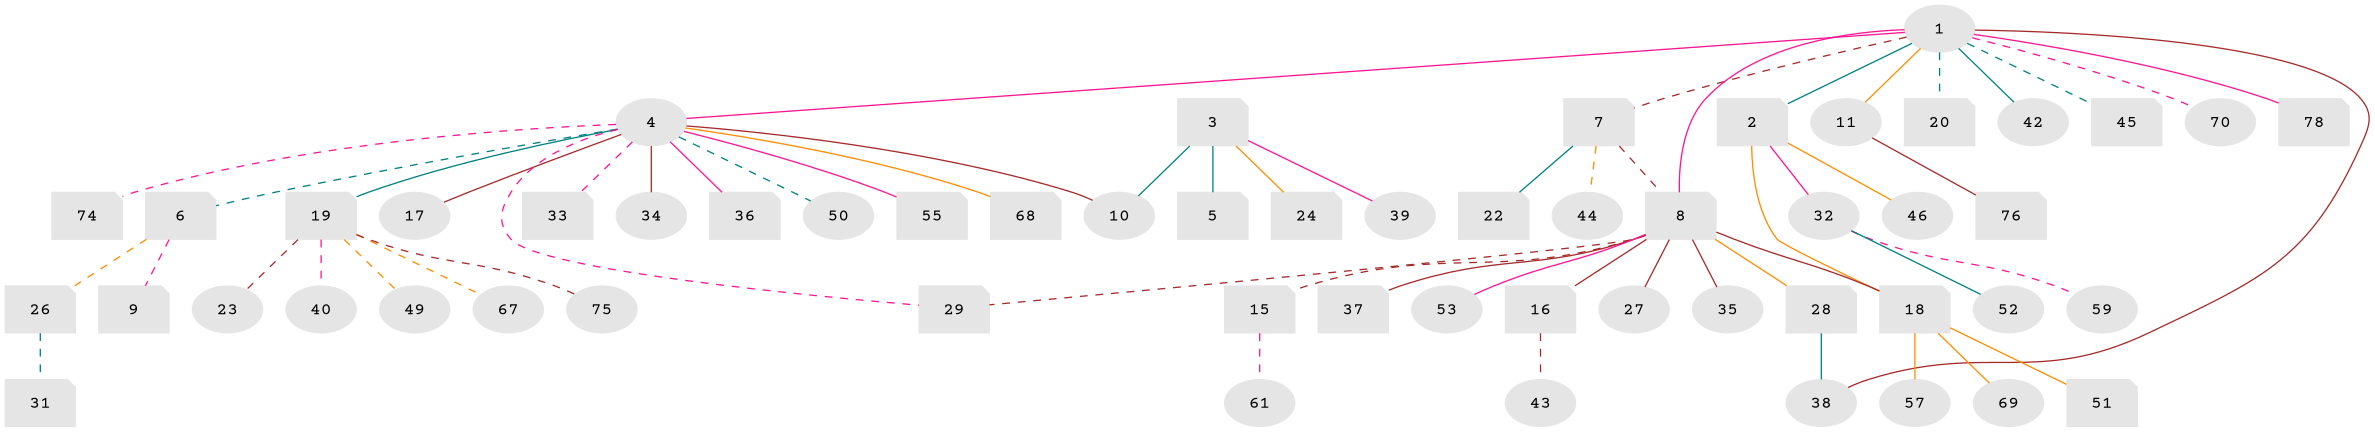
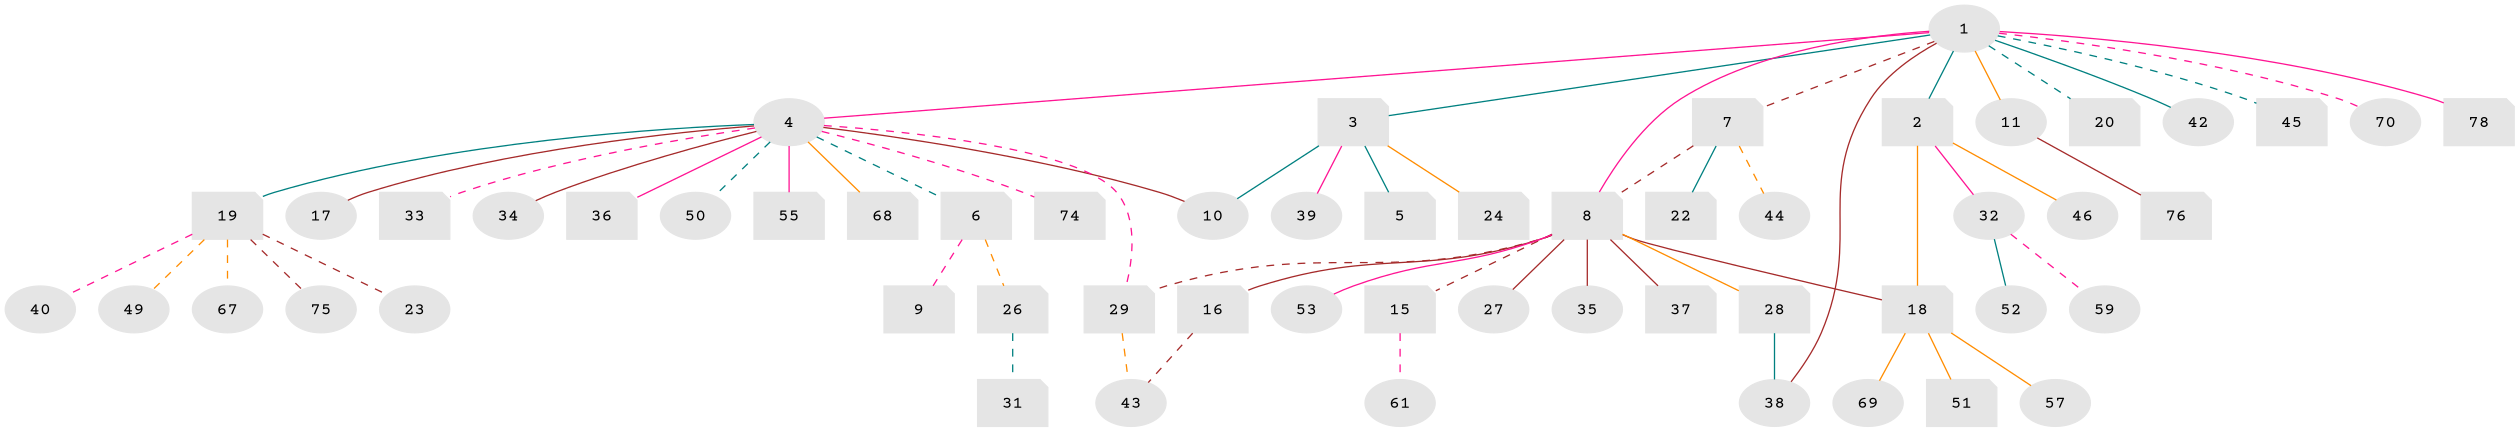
none -> (1659, 75)
none -> (1125, 356)
